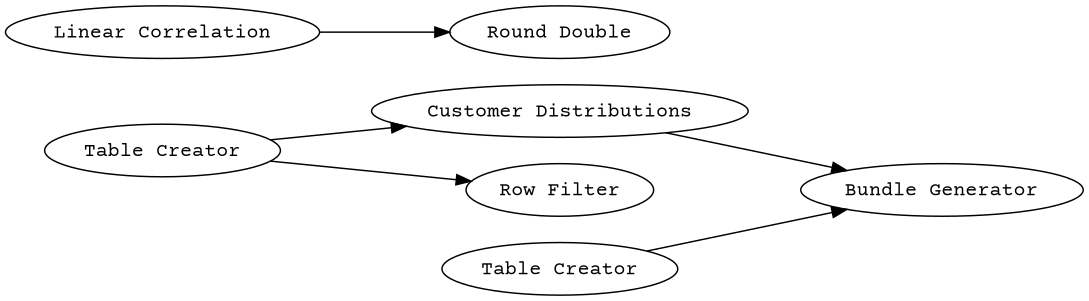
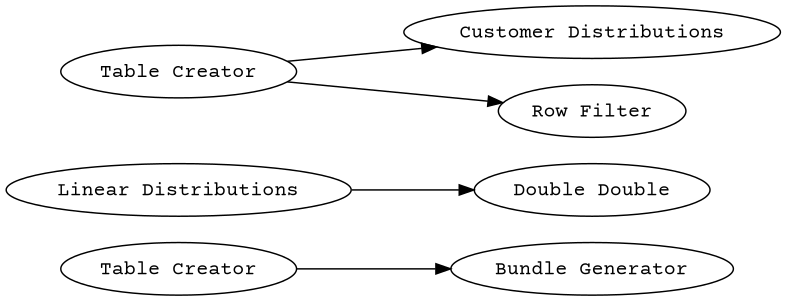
(163, 32) -> (179, 190)
(560, 32) -> (592, 190)
(749, 150) -> none
